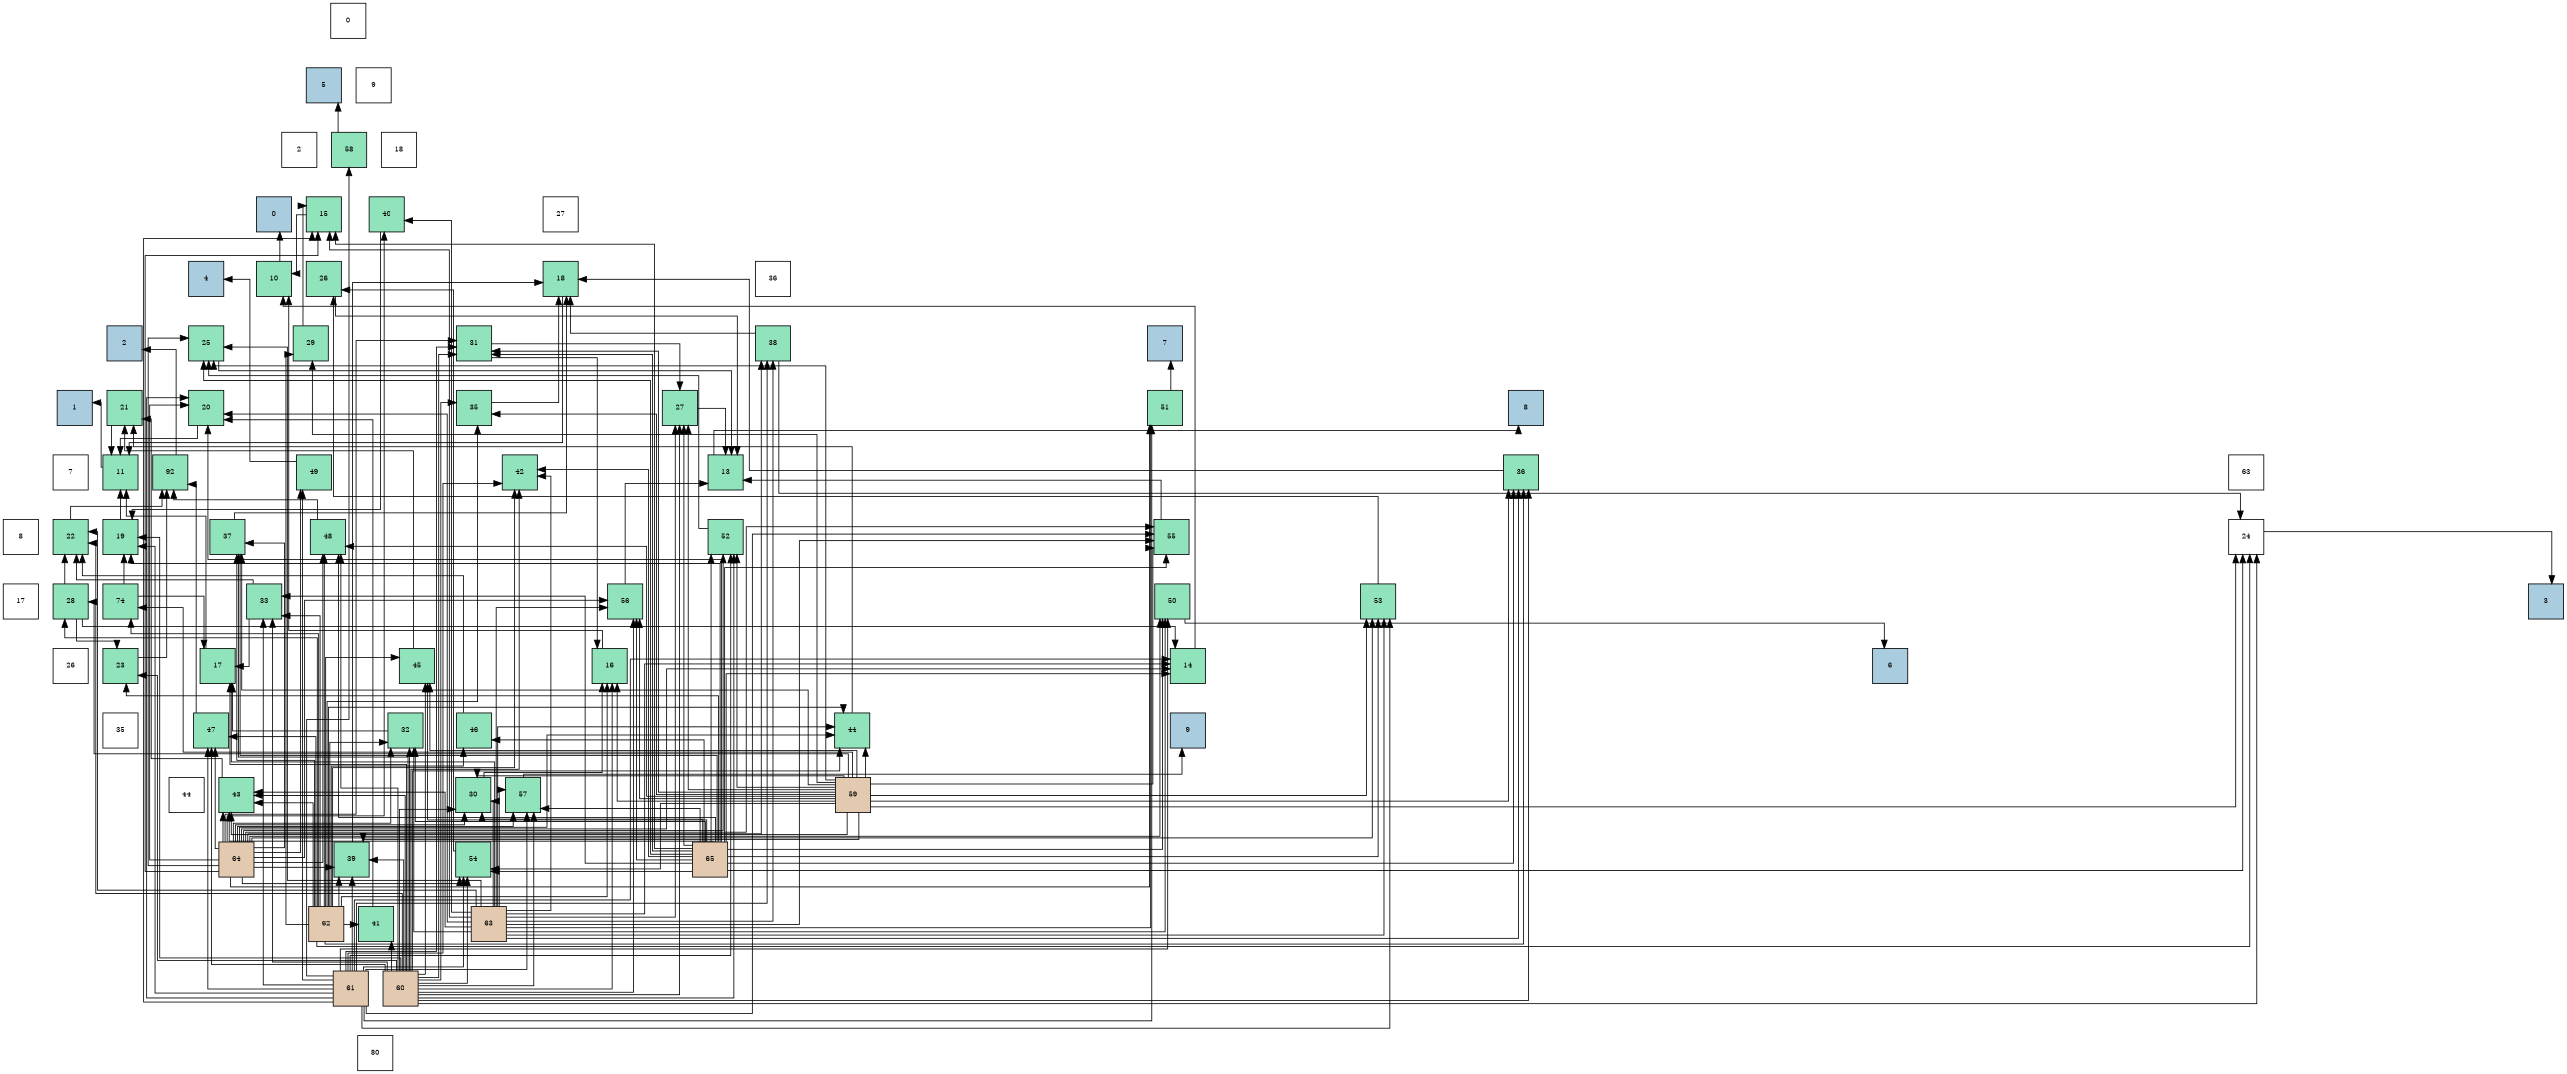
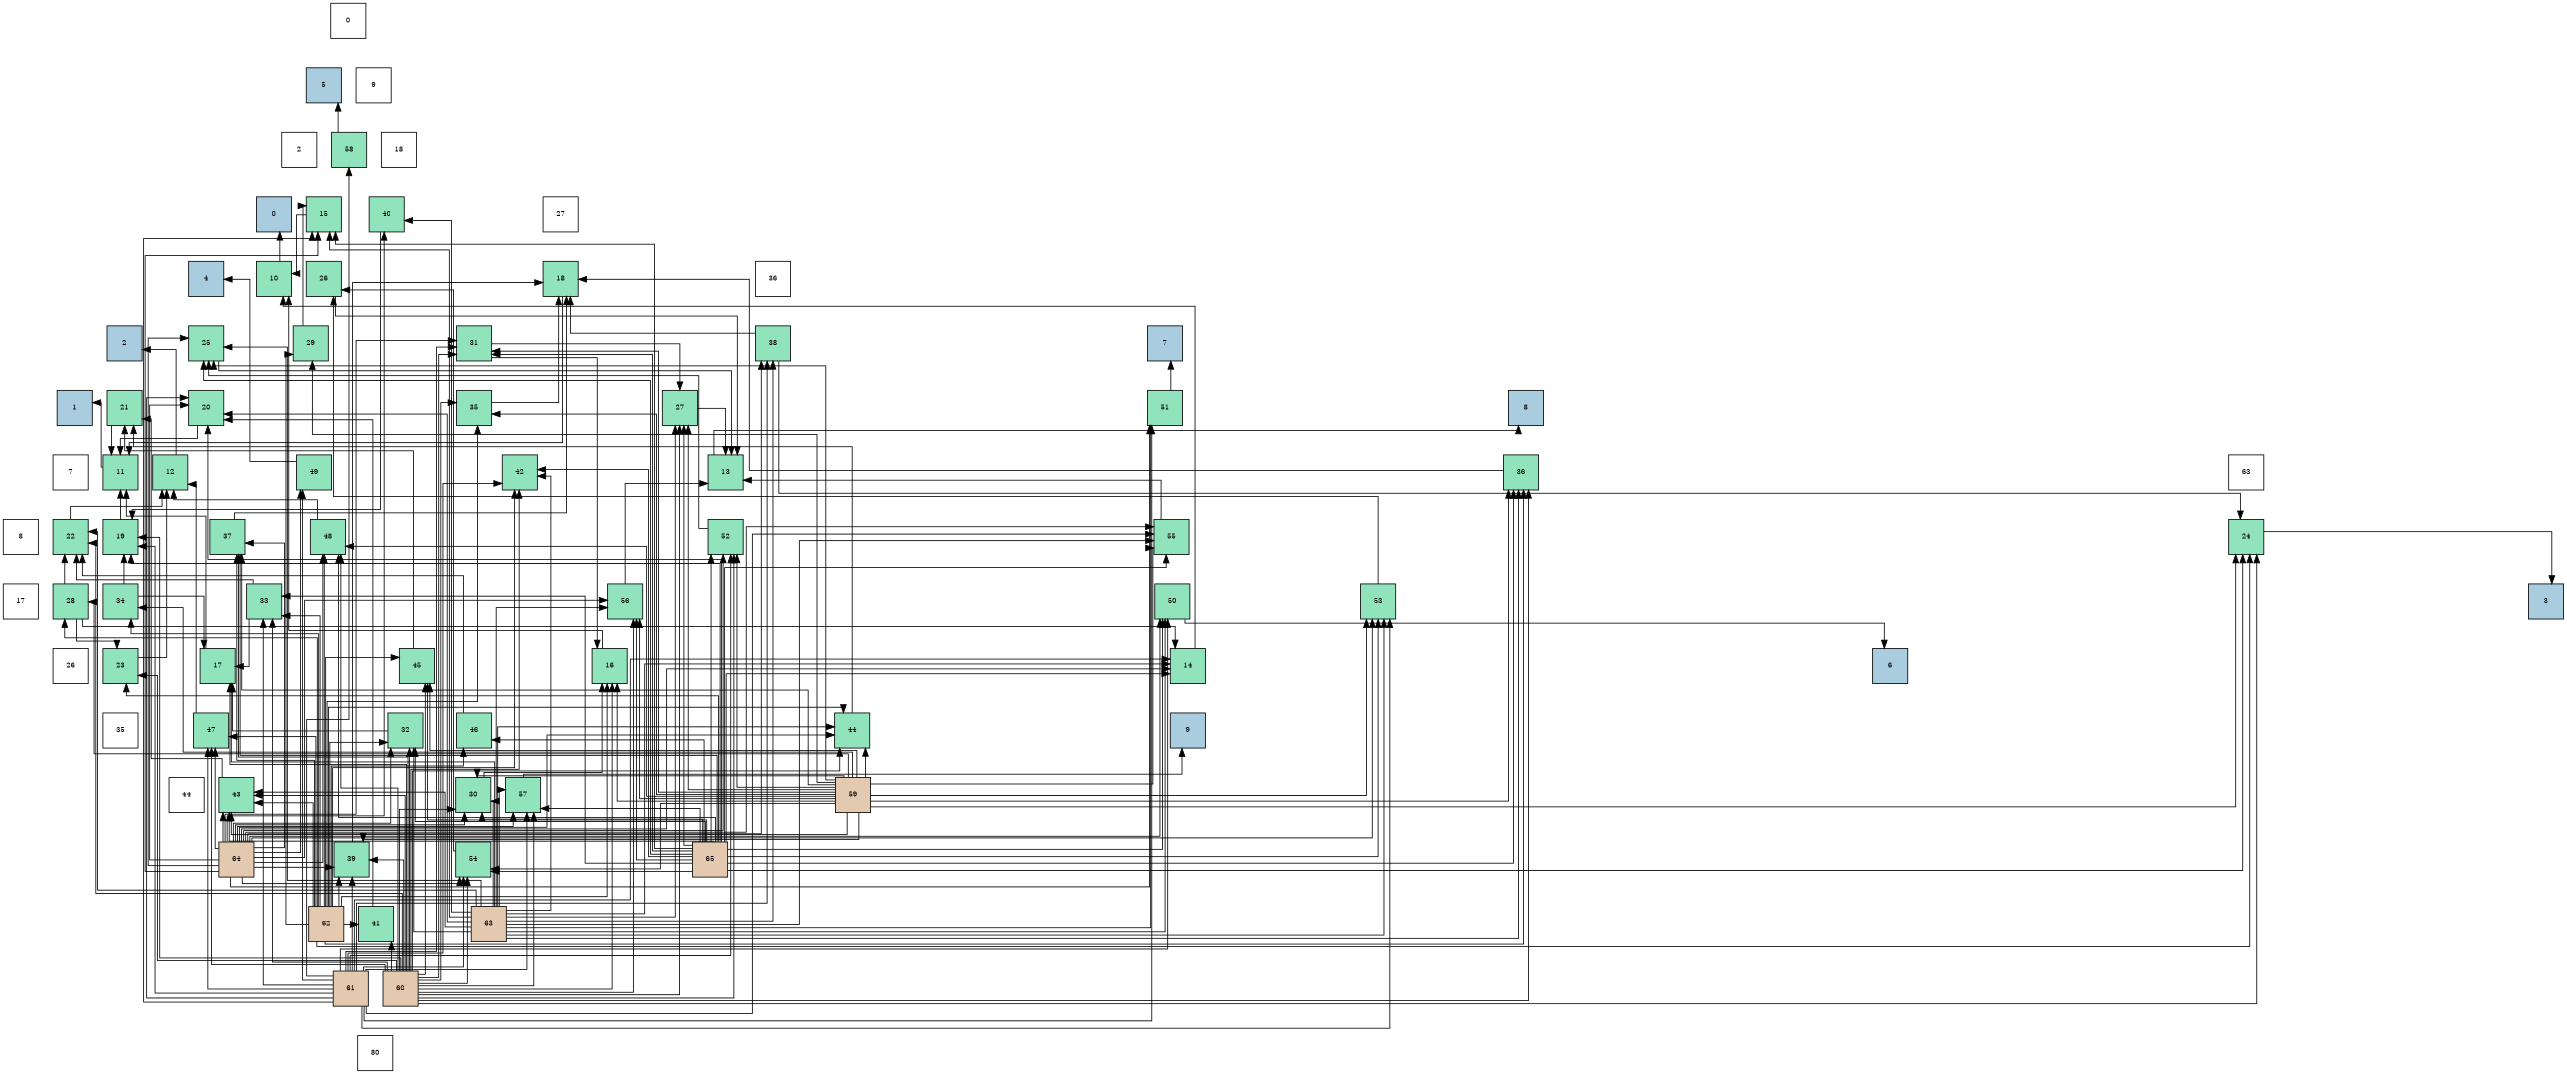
(170, 472) -> (170, 472)
(2246, 537) -> (2246, 537)
(120, 601) -> (120, 601)
